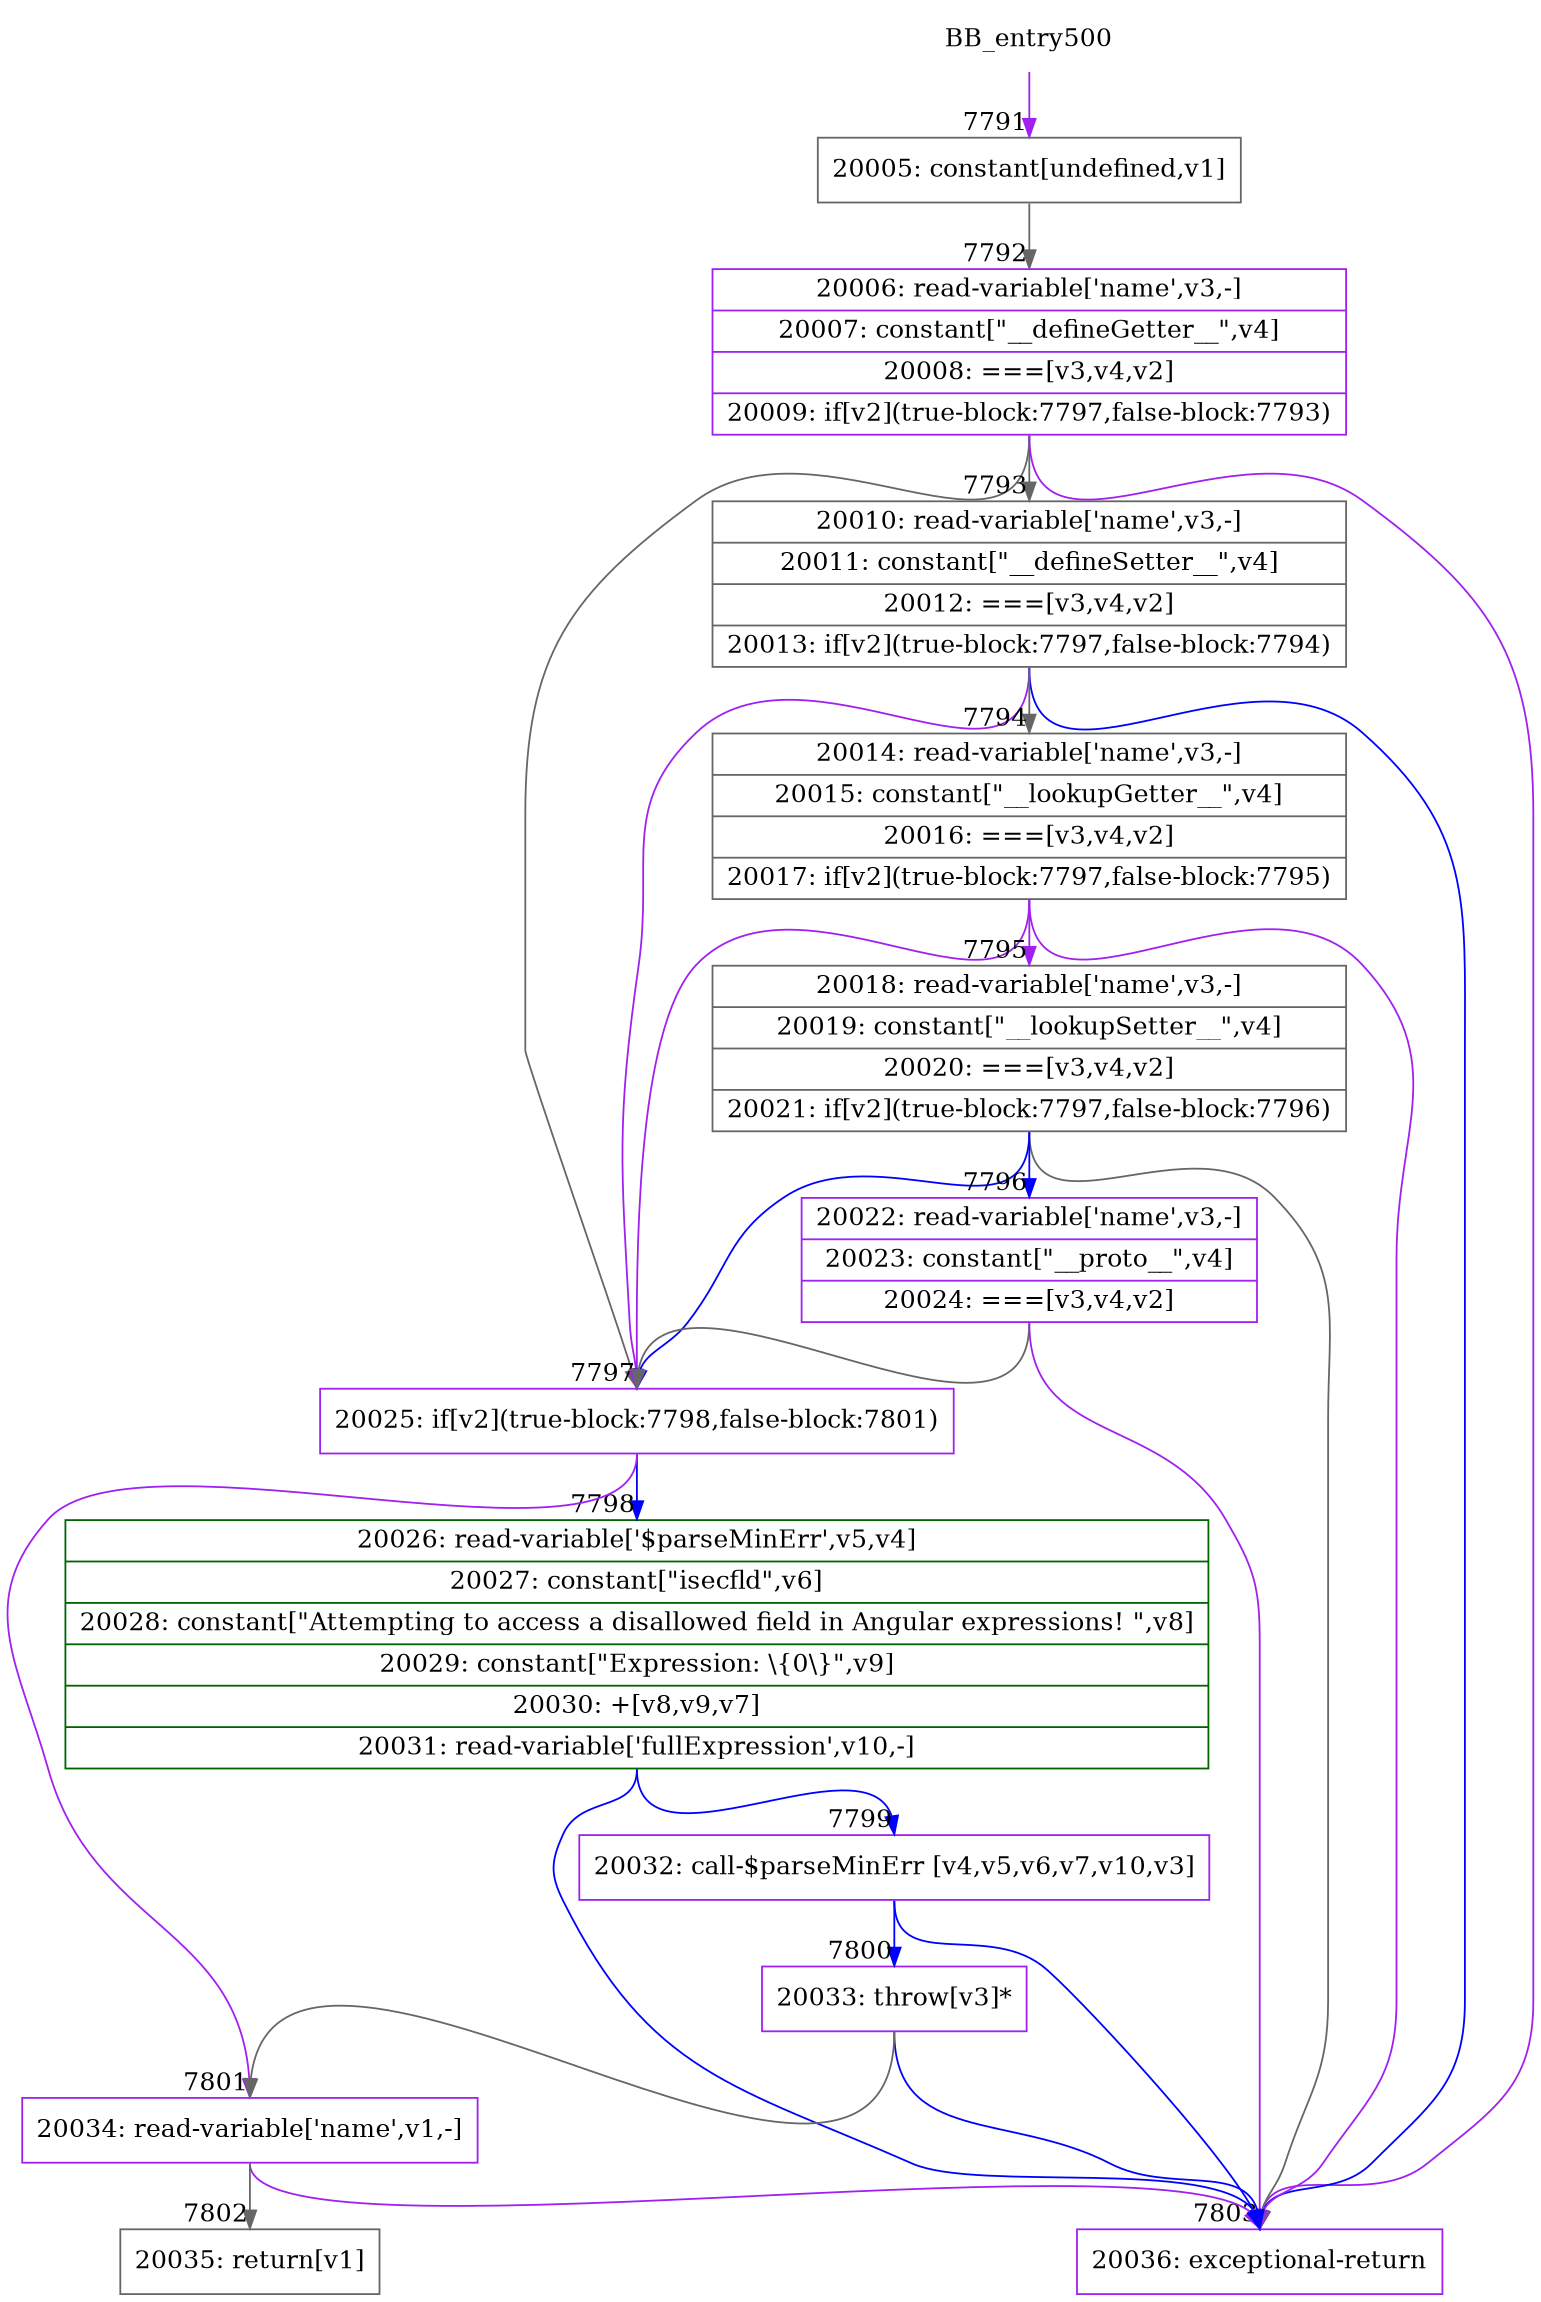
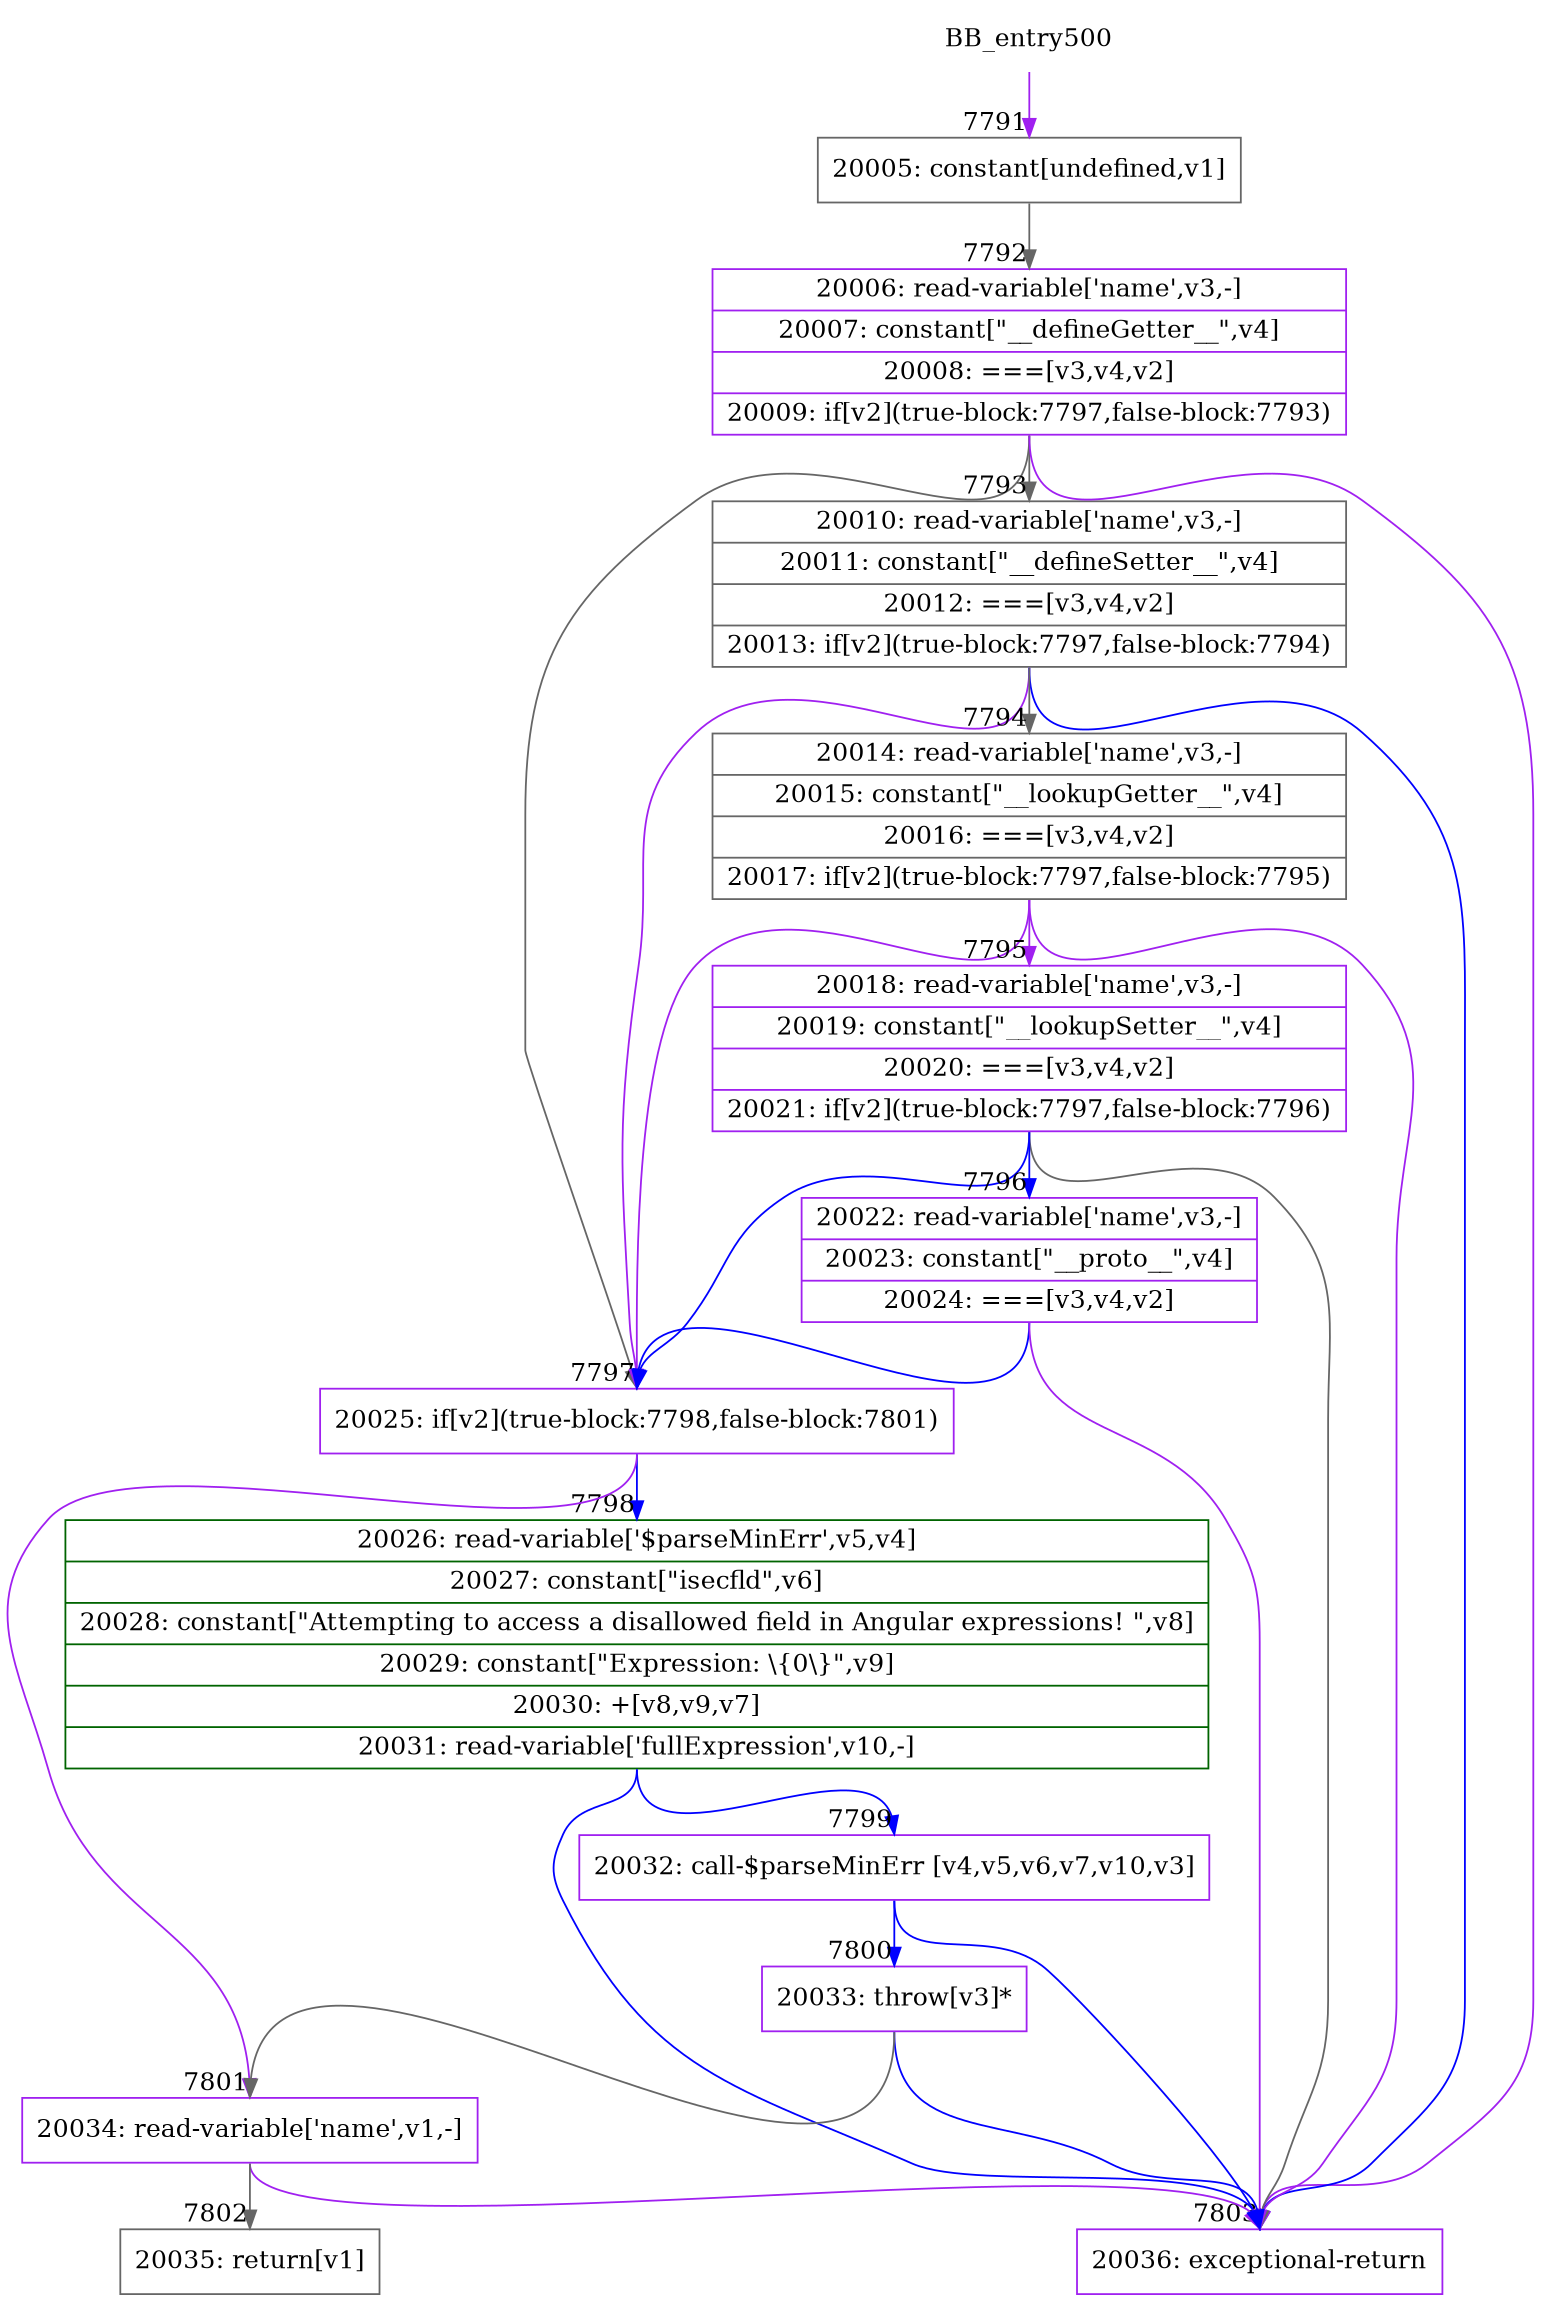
(1029, 1048) -> (1029, 1048)
(842, 1358) -> (842, 1358)
